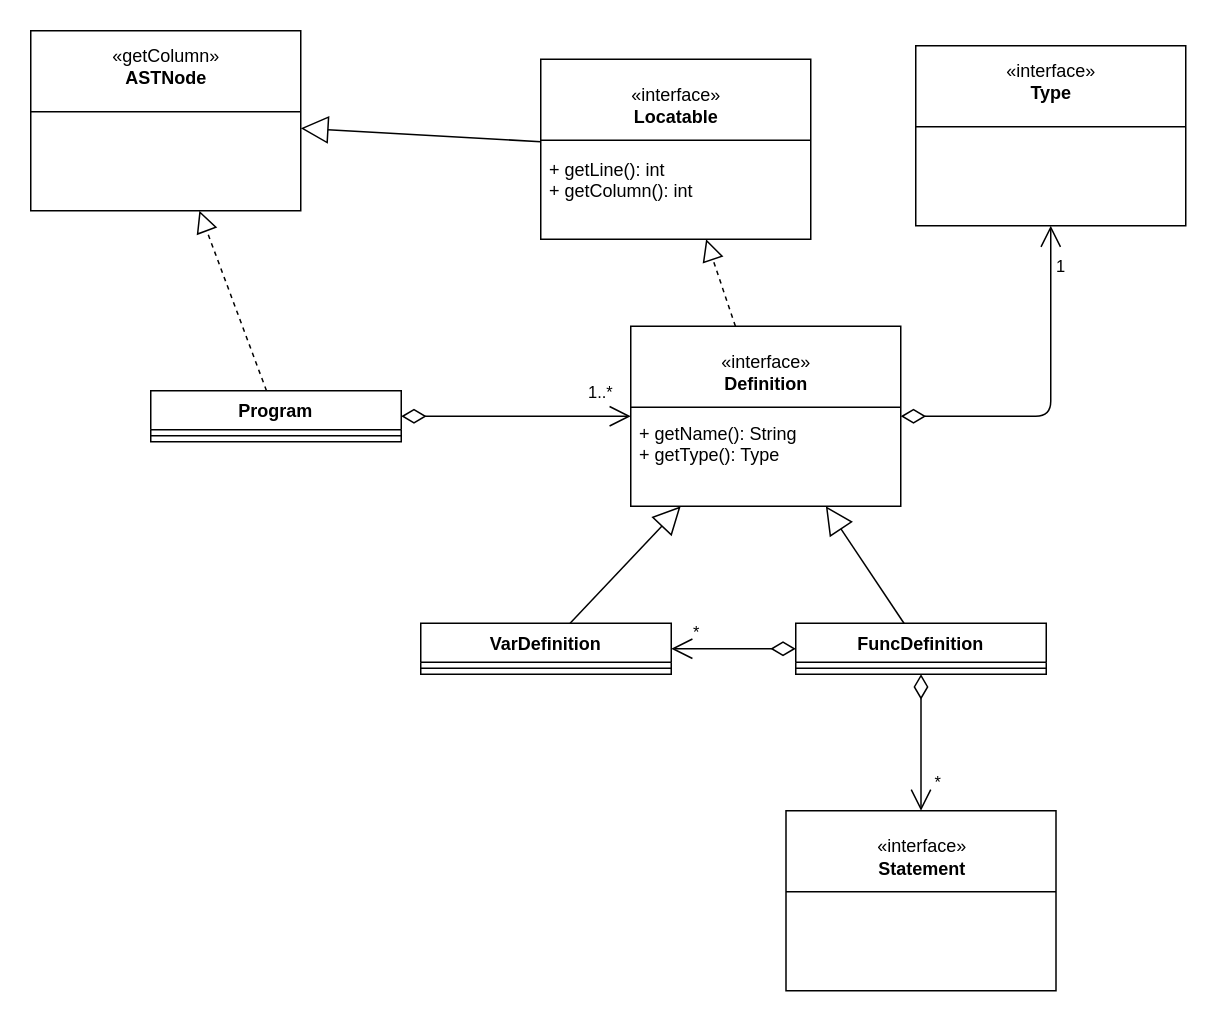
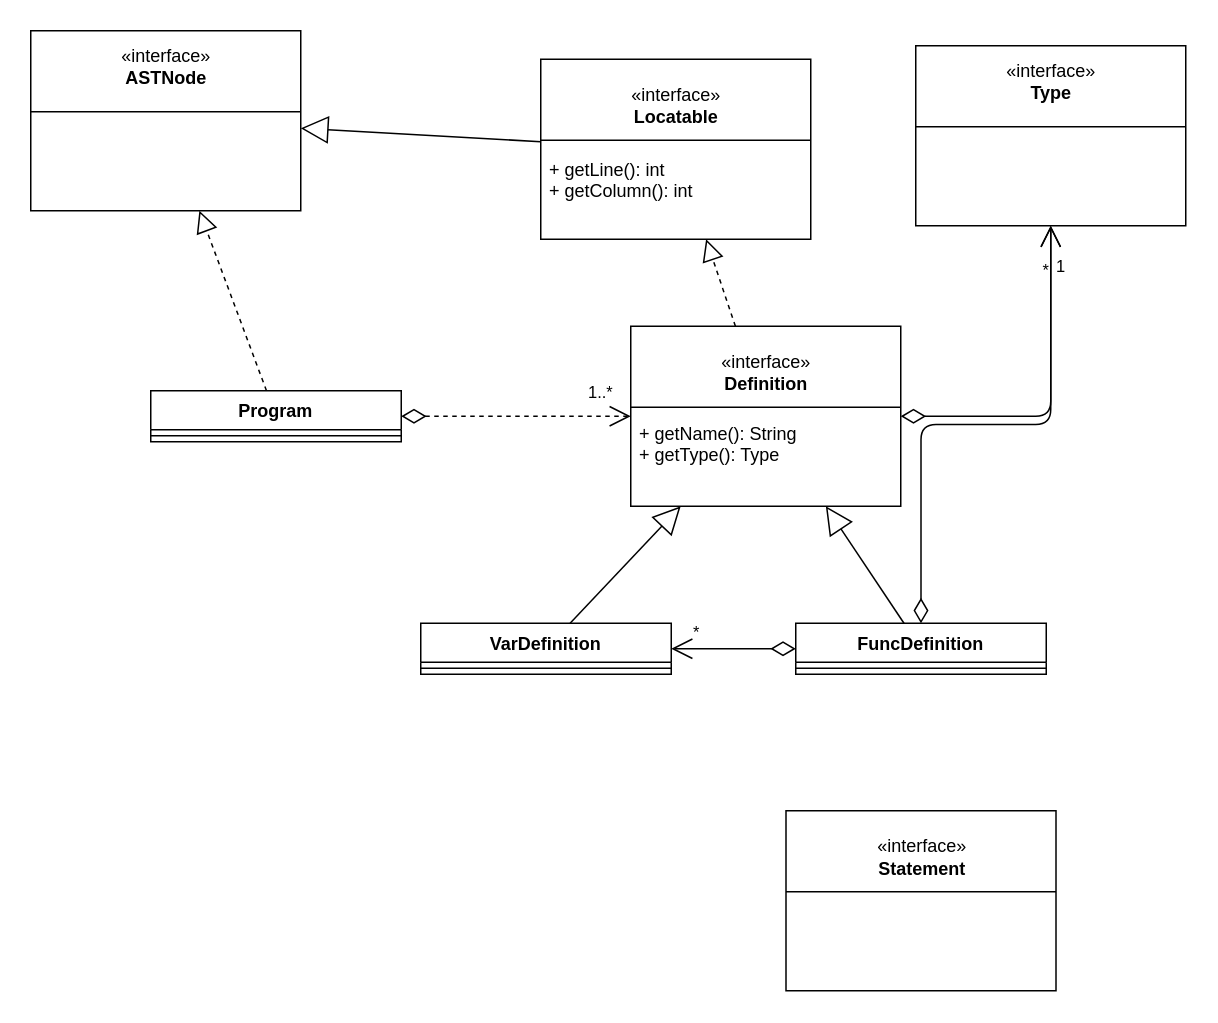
(167, 121) -> (167, 121)
(525, 416) -> (525, 416)
(921, 752) -> (921, 450)
